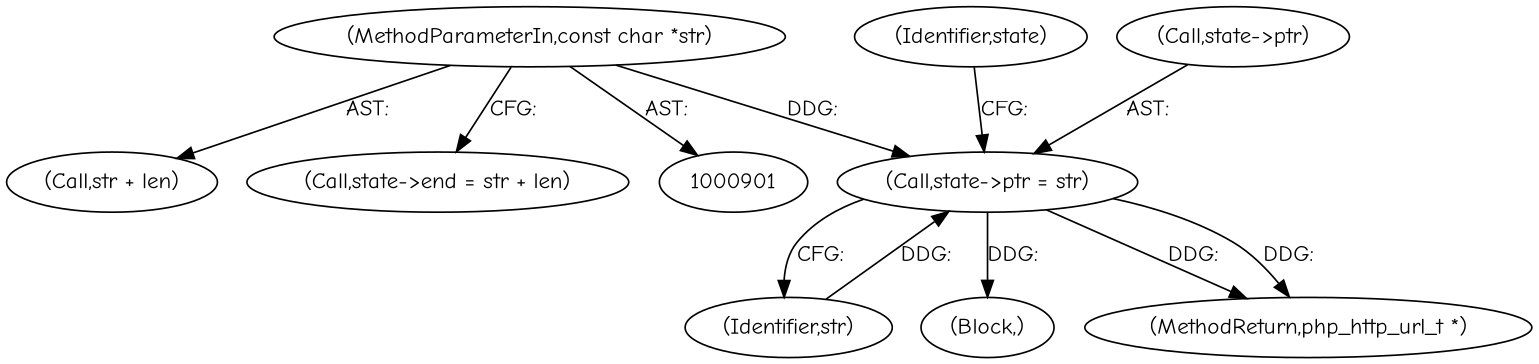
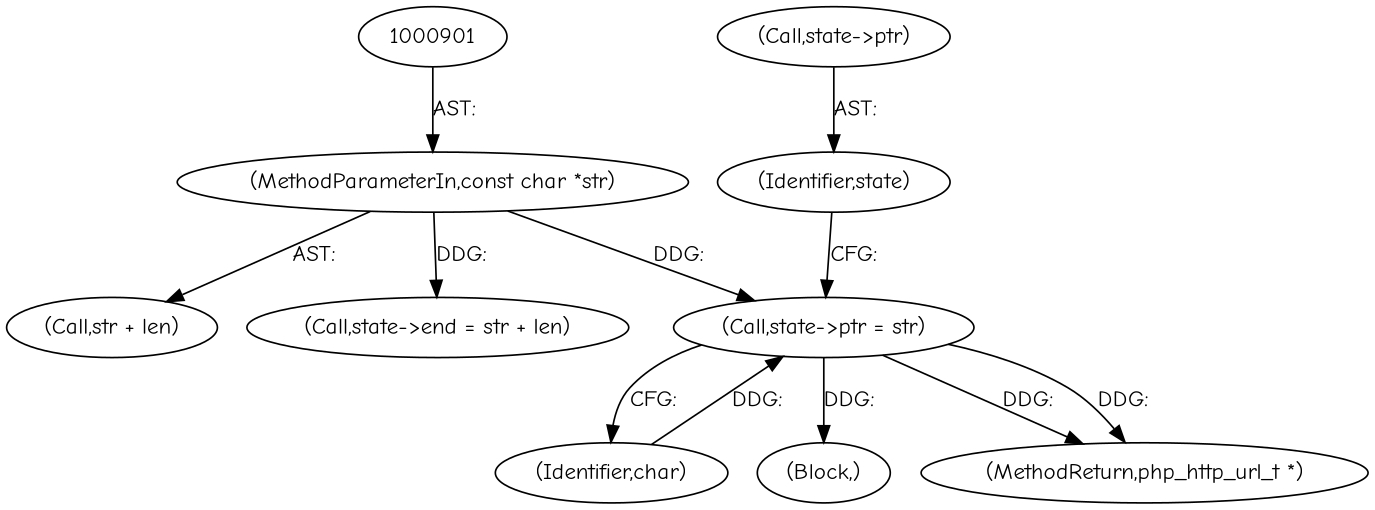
(1118, 105) -> (834, 101)
(627, 106) -> (433, 101)
(517, 109) -> (465, 255)
(789, 327) -> (612, 473)
